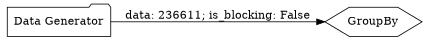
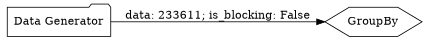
(218, 16) -> (218, 16)
